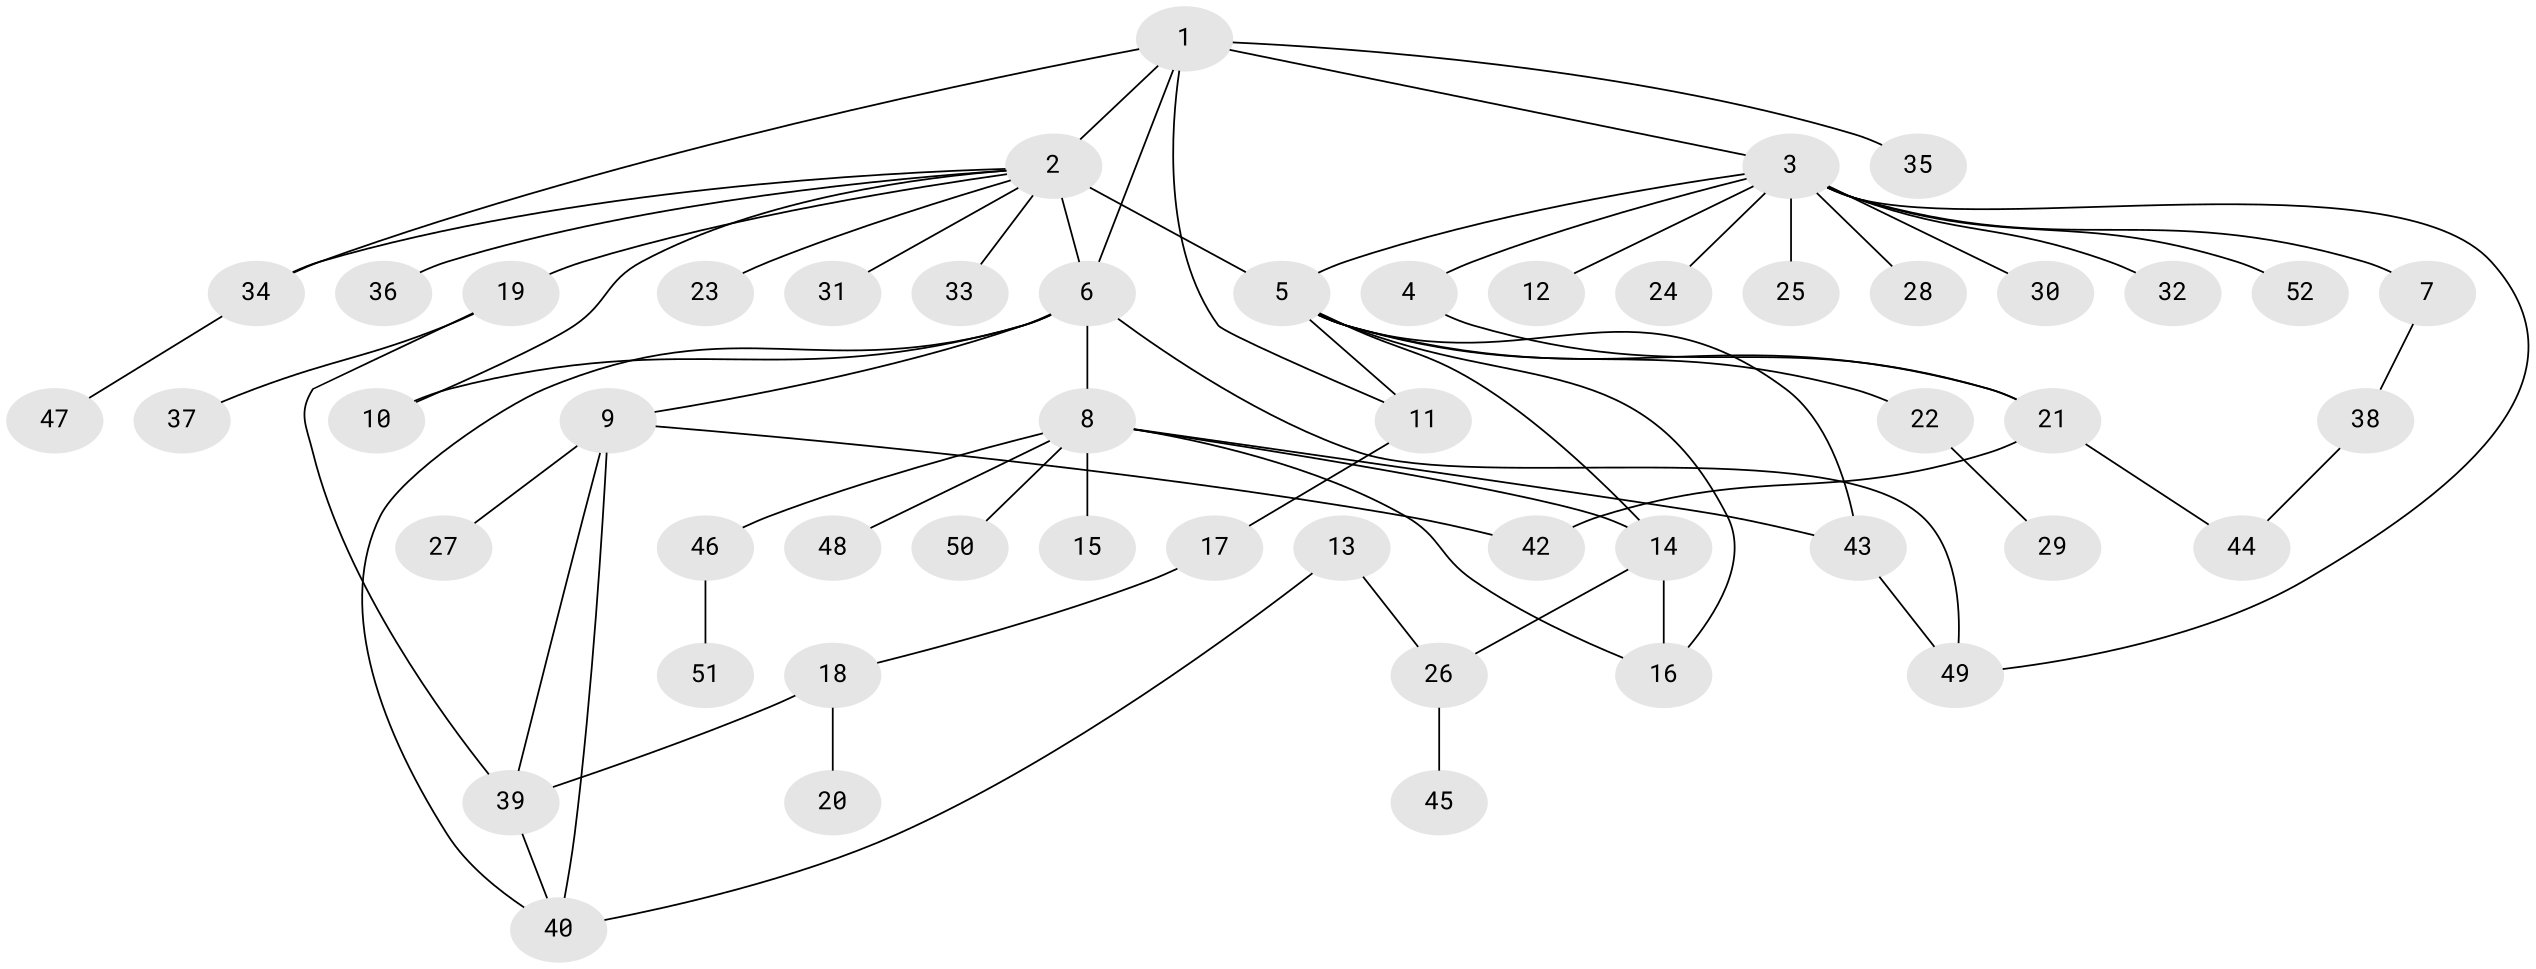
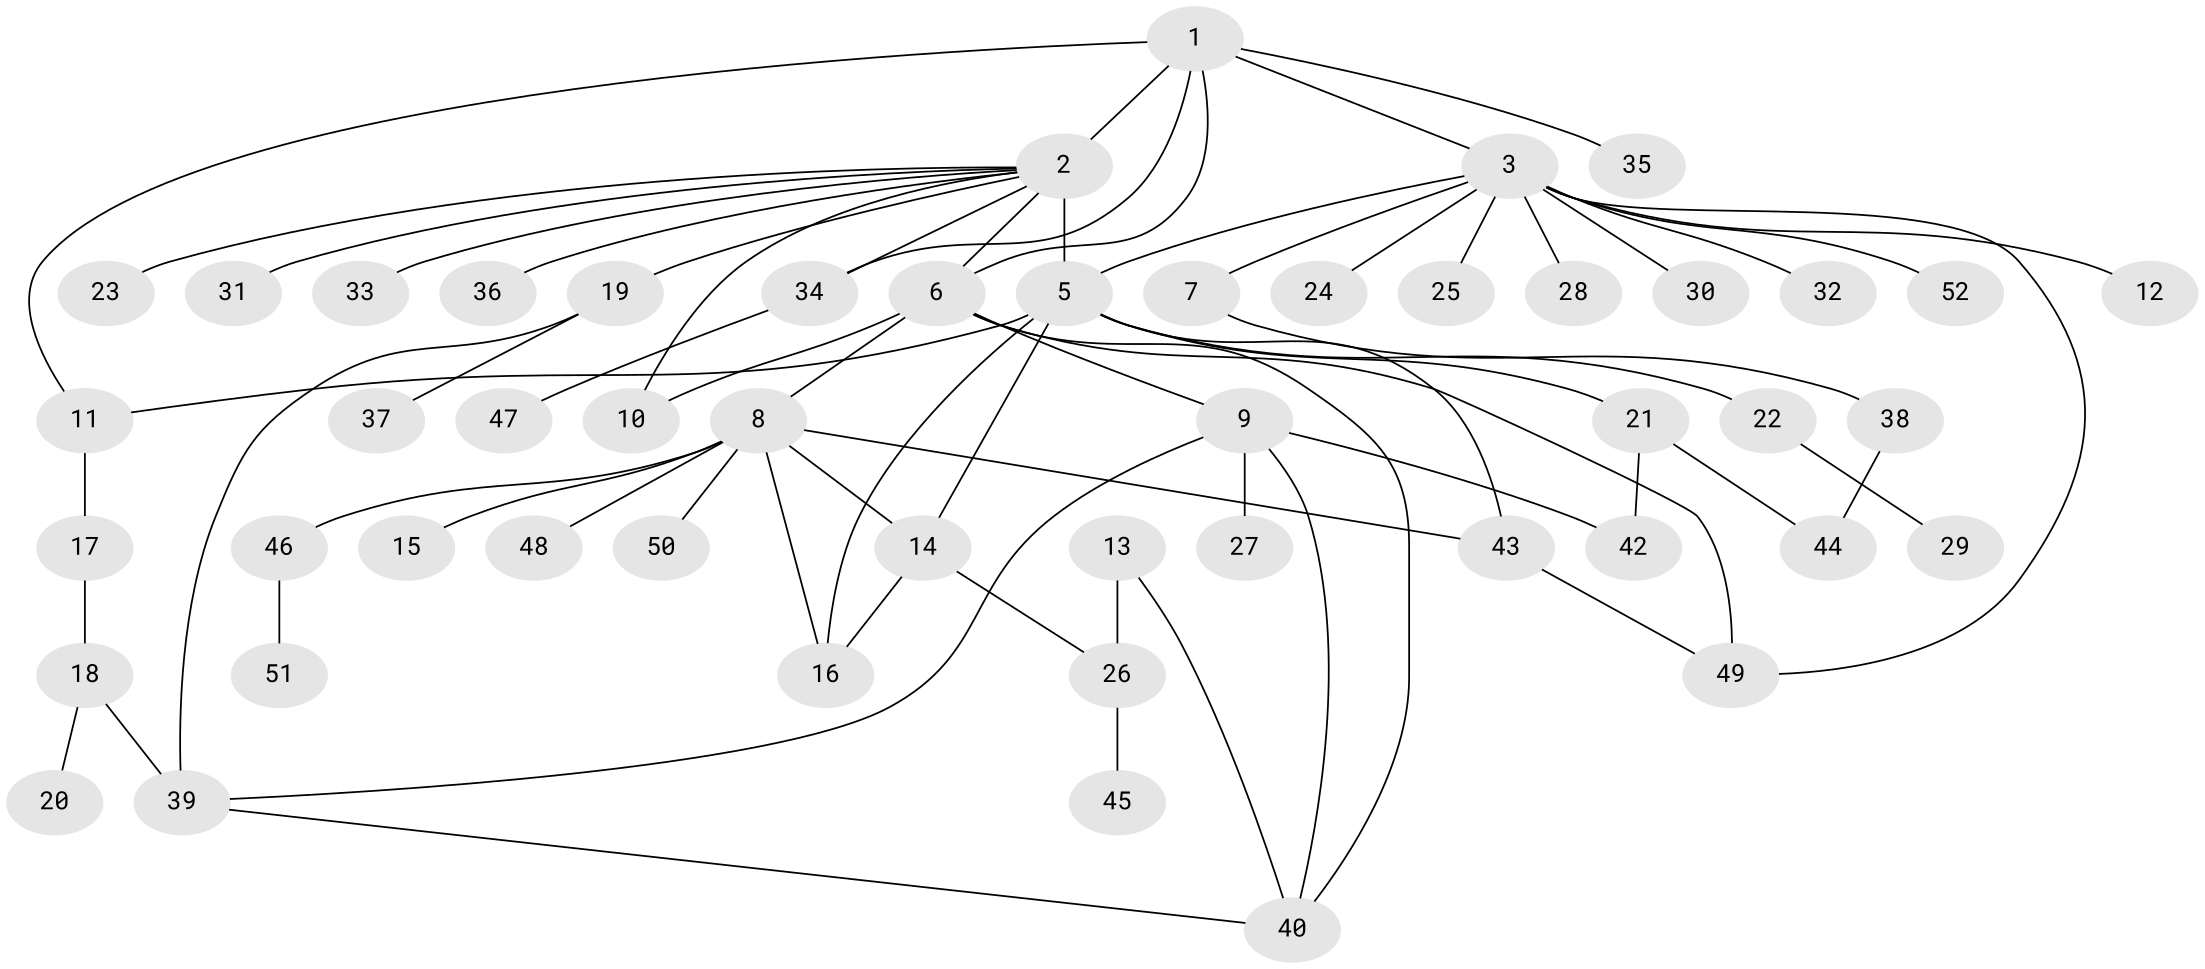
(1409, 293) -> none
